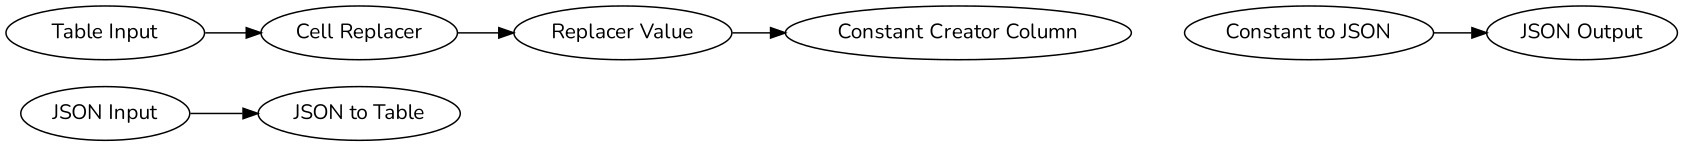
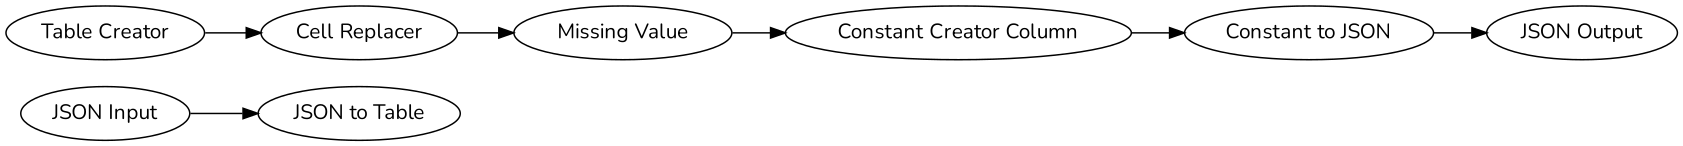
(105, 33) -> (105, 33)
(623, 33) -> (623, 33)
none -> (1150, 33)
